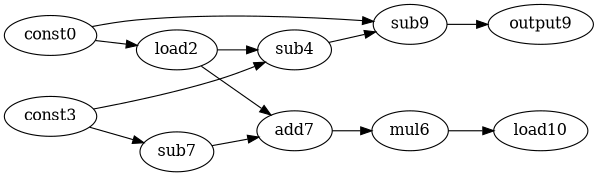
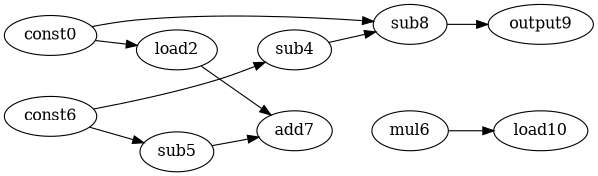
(410, 24) -> (410, 24)
(232, 50) -> none
(51, 116) -> (51, 116)
(346, 131) -> none
(177, 152) -> (177, 152)
